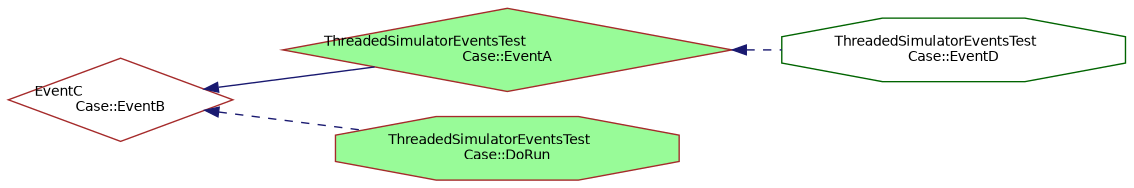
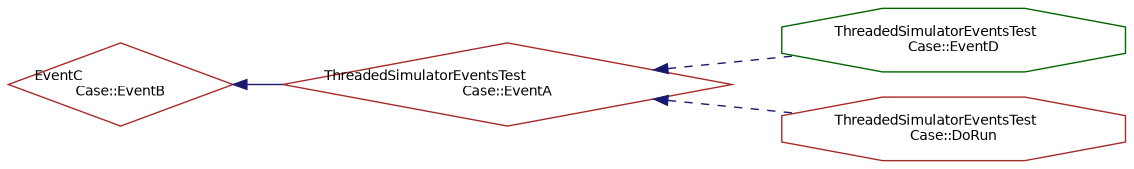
(507, 50) -> (507, 84)
(290, 121) -> (732, 107)
(507, 148) -> (954, 129)
